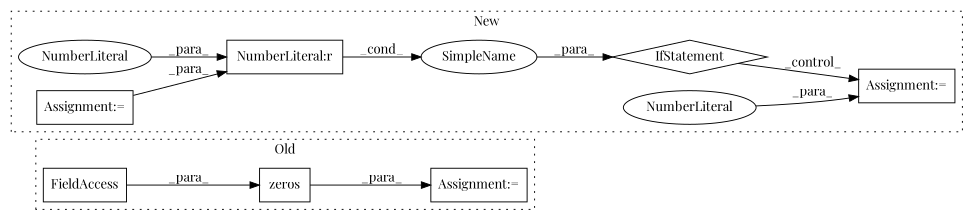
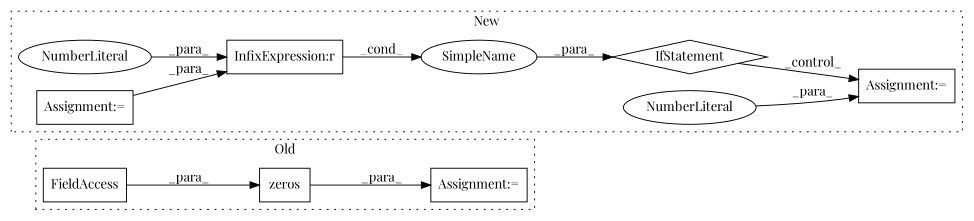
(285, 57) -> (285, 57)
